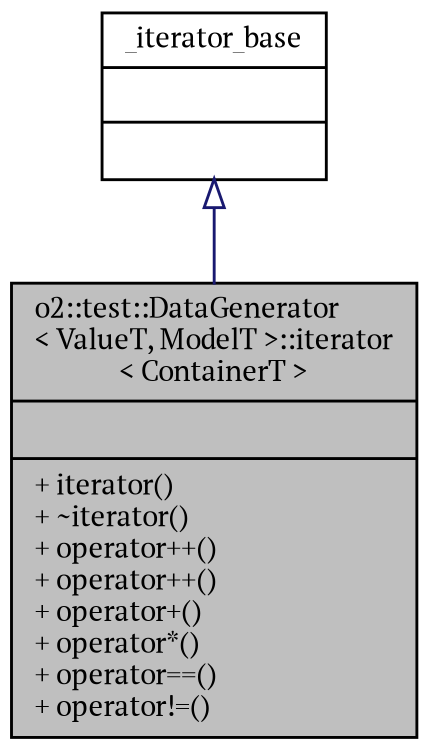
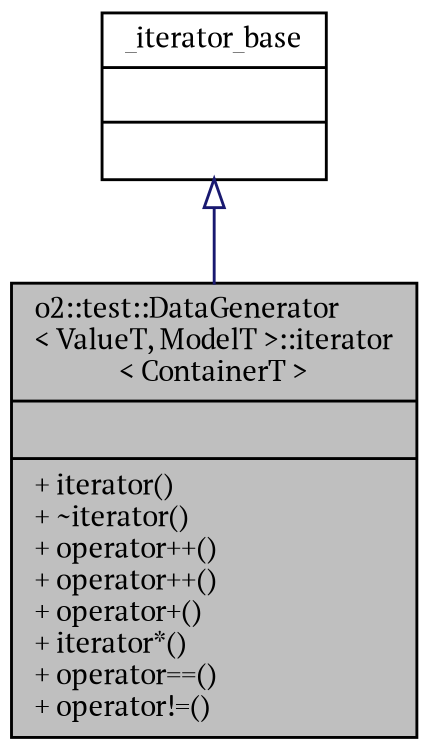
(118, 644) -> (112, 644)
